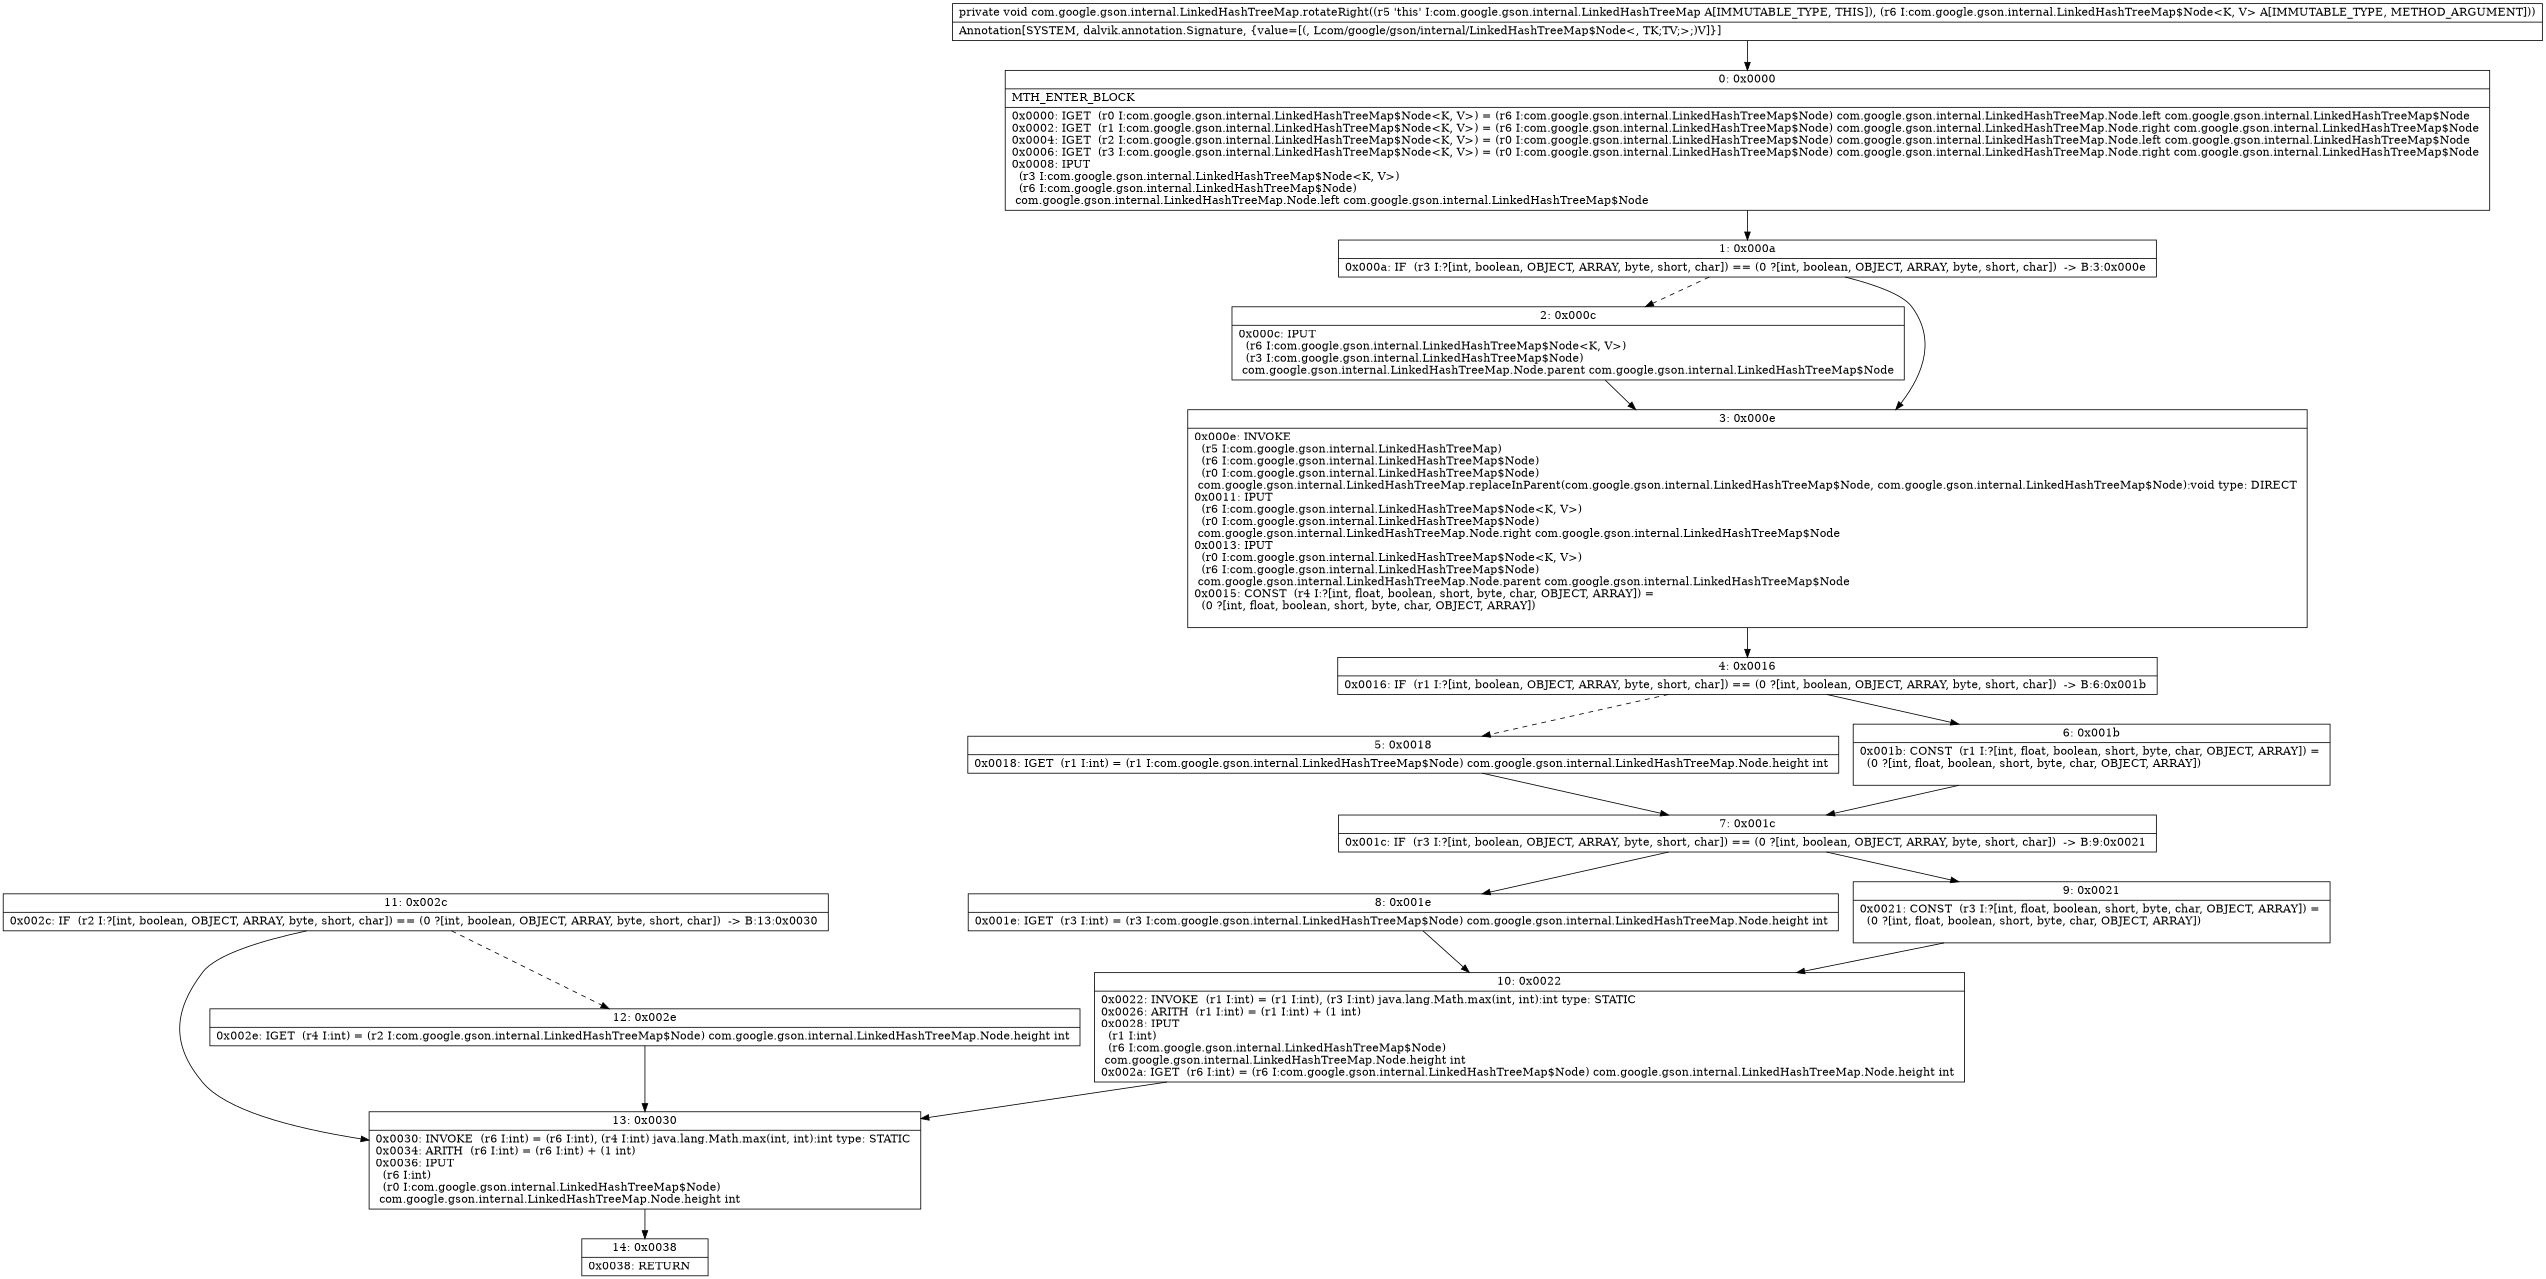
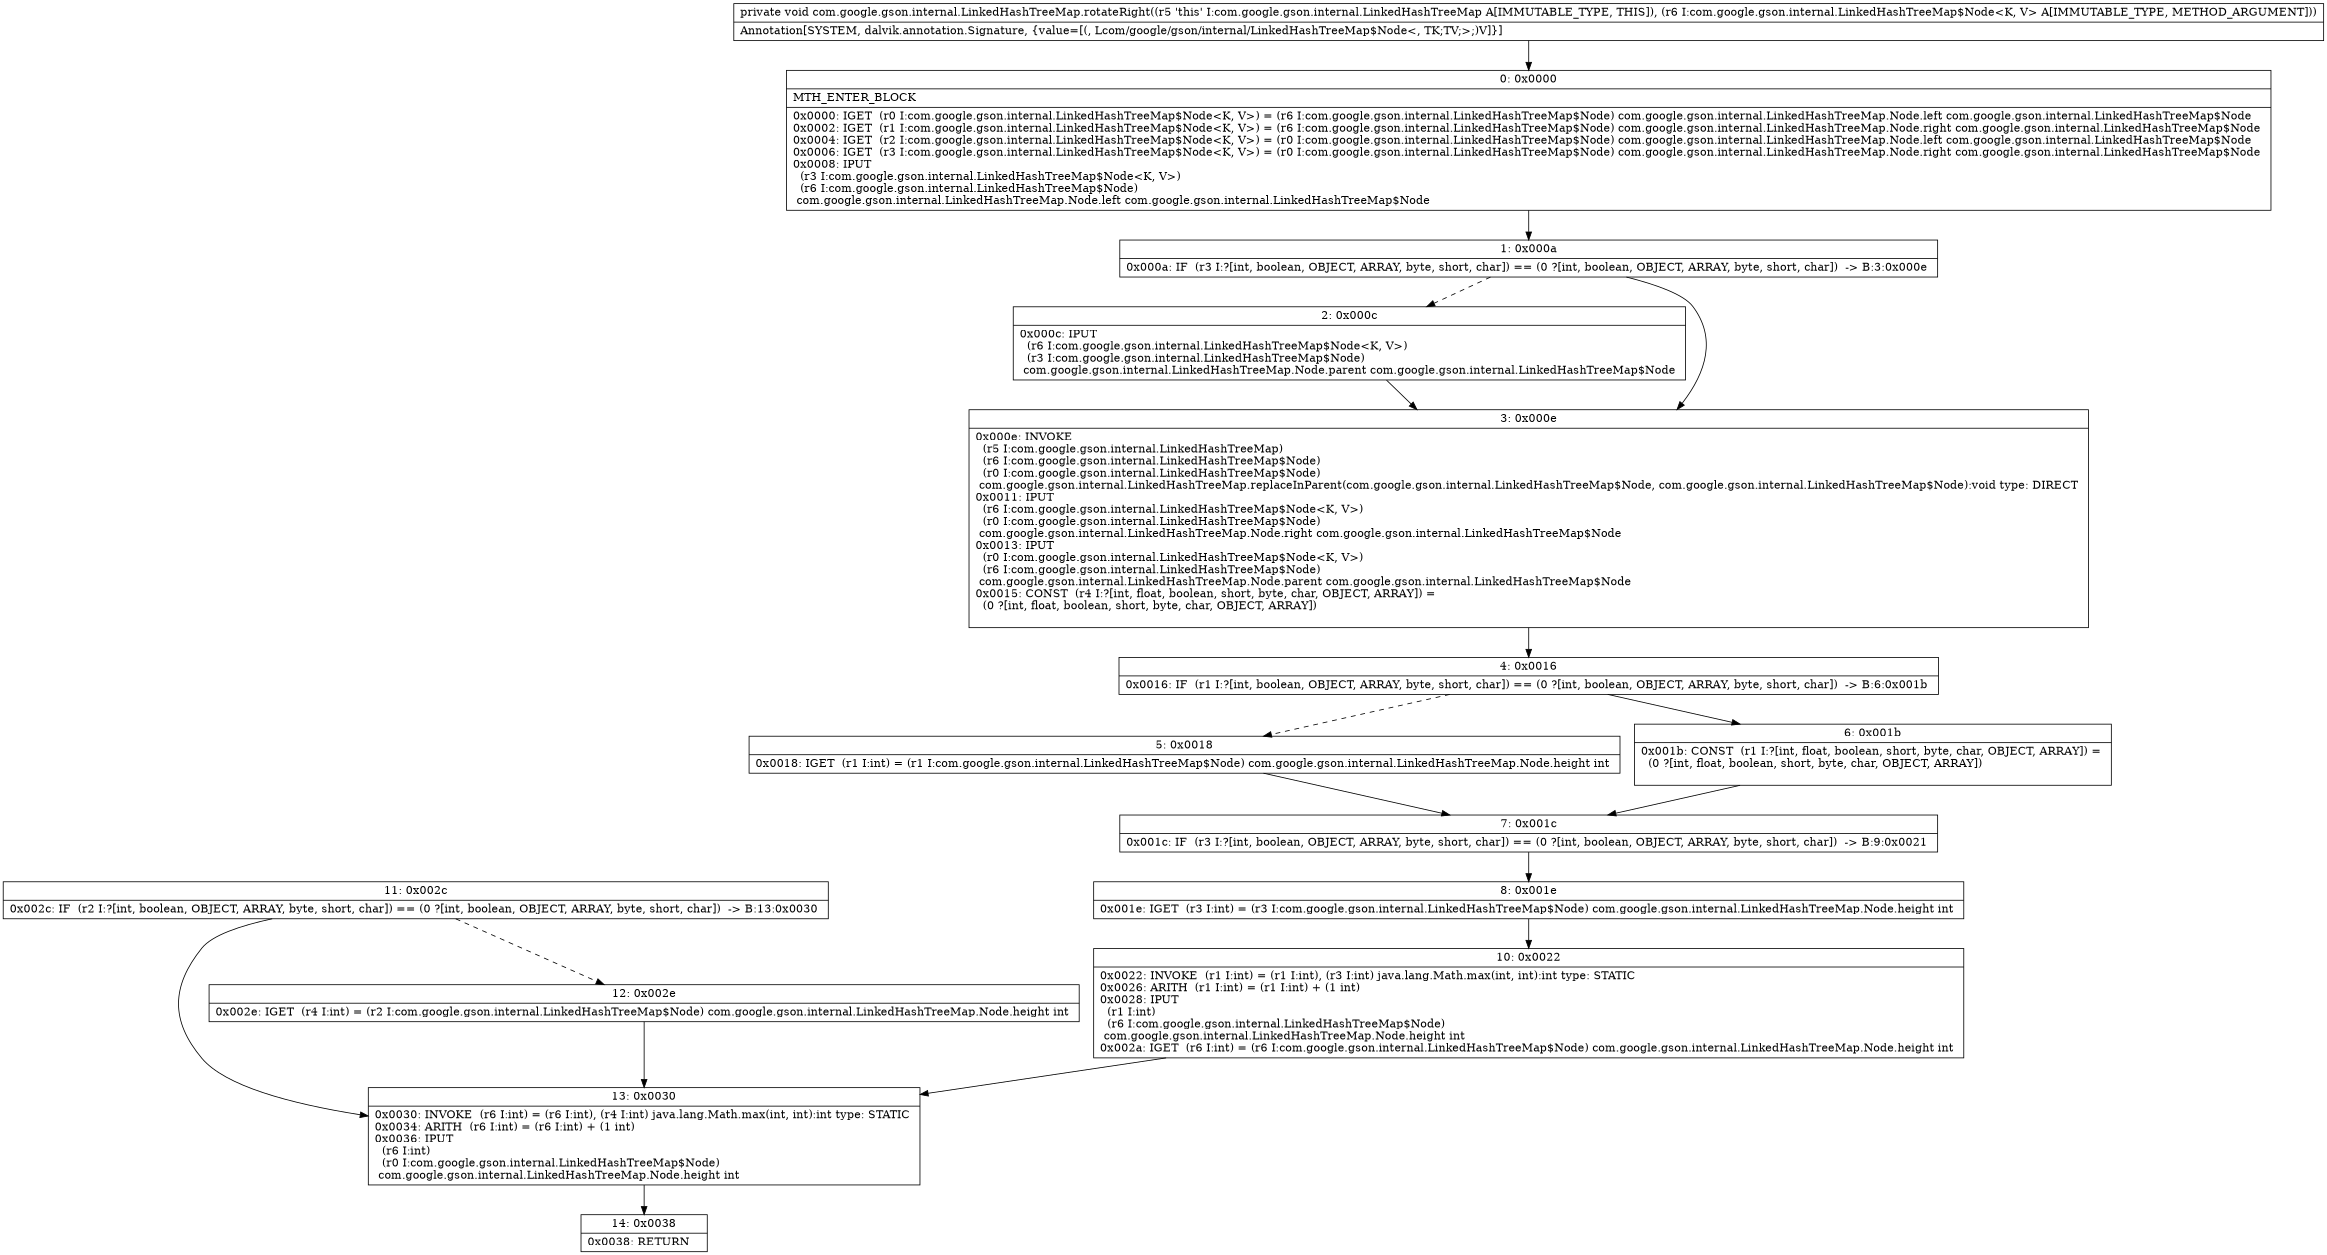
(2092, 912) -> none
